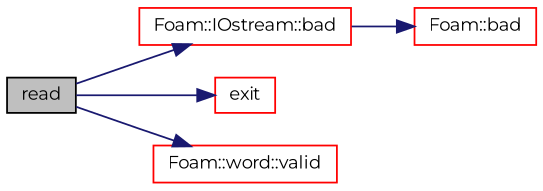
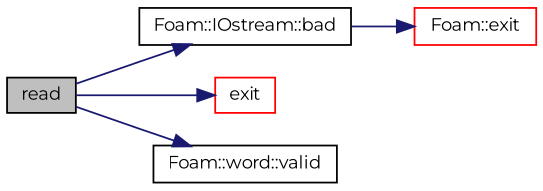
(245, 26) -> (245, 26)
(475, 26) -> (475, 26)
(245, 164) -> (245, 164)
